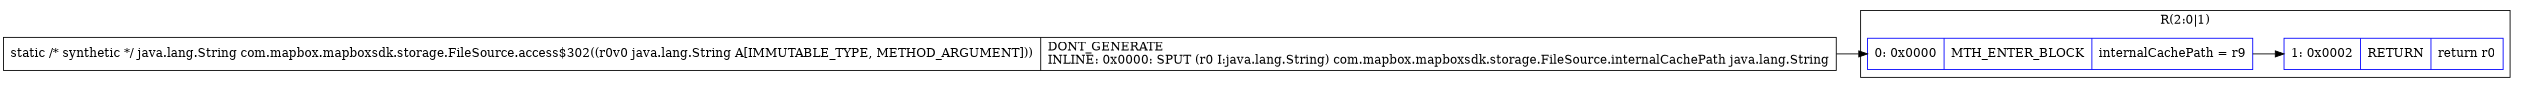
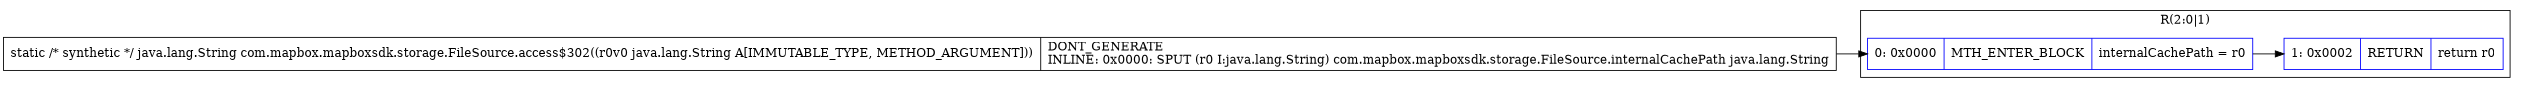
(2172, 53) -> (2172, 53)
